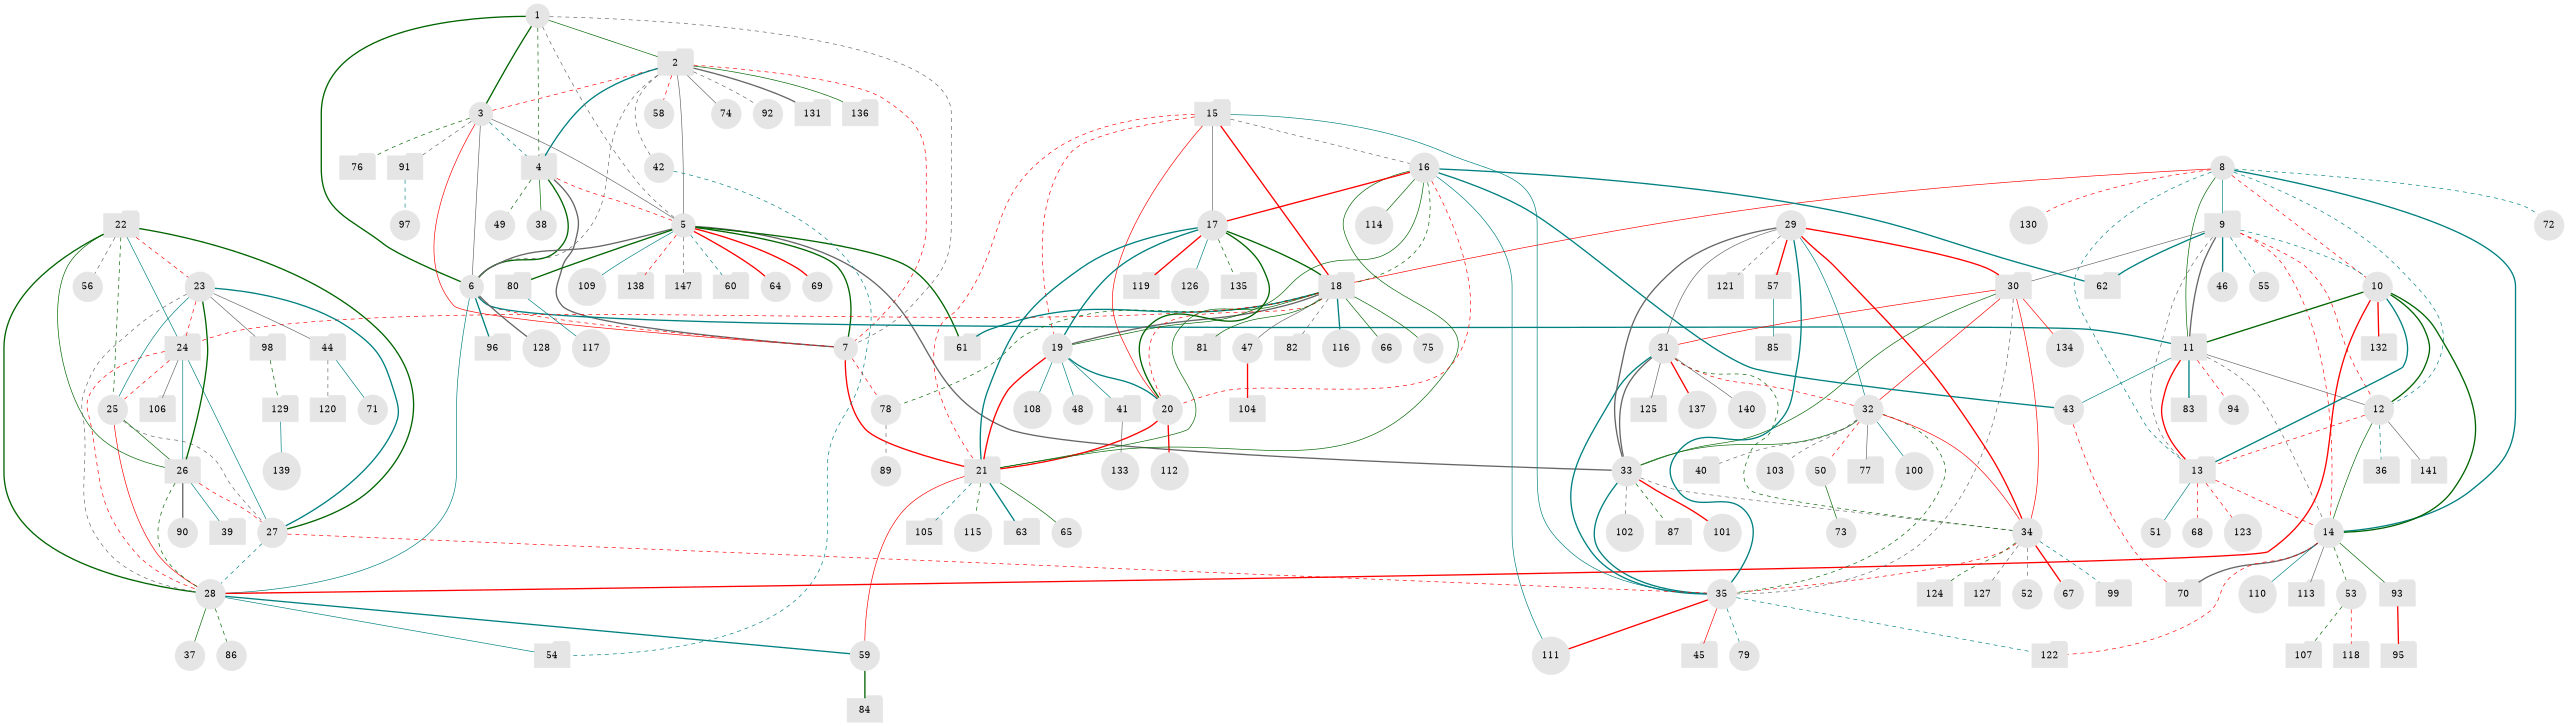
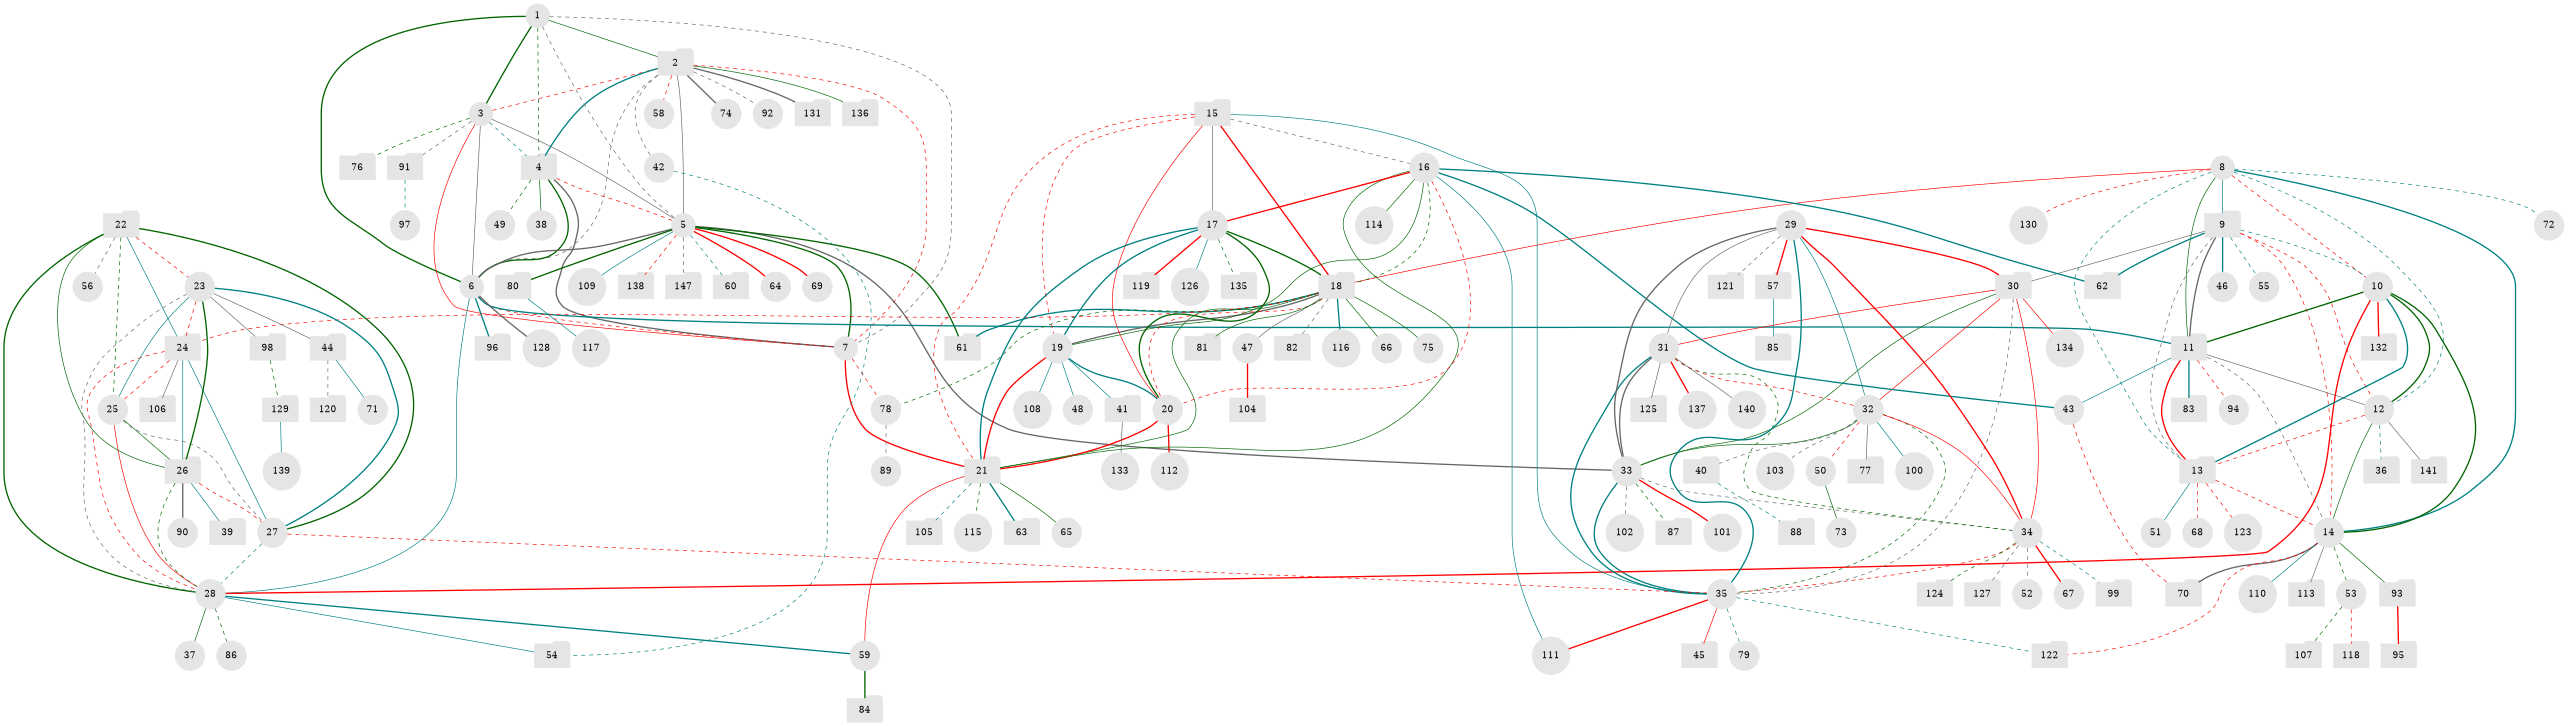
(702, 89) -> (702, 89)
none -> (1796, 533)
